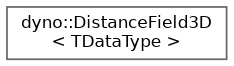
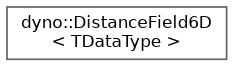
(117, 33) -> (117, 33)
